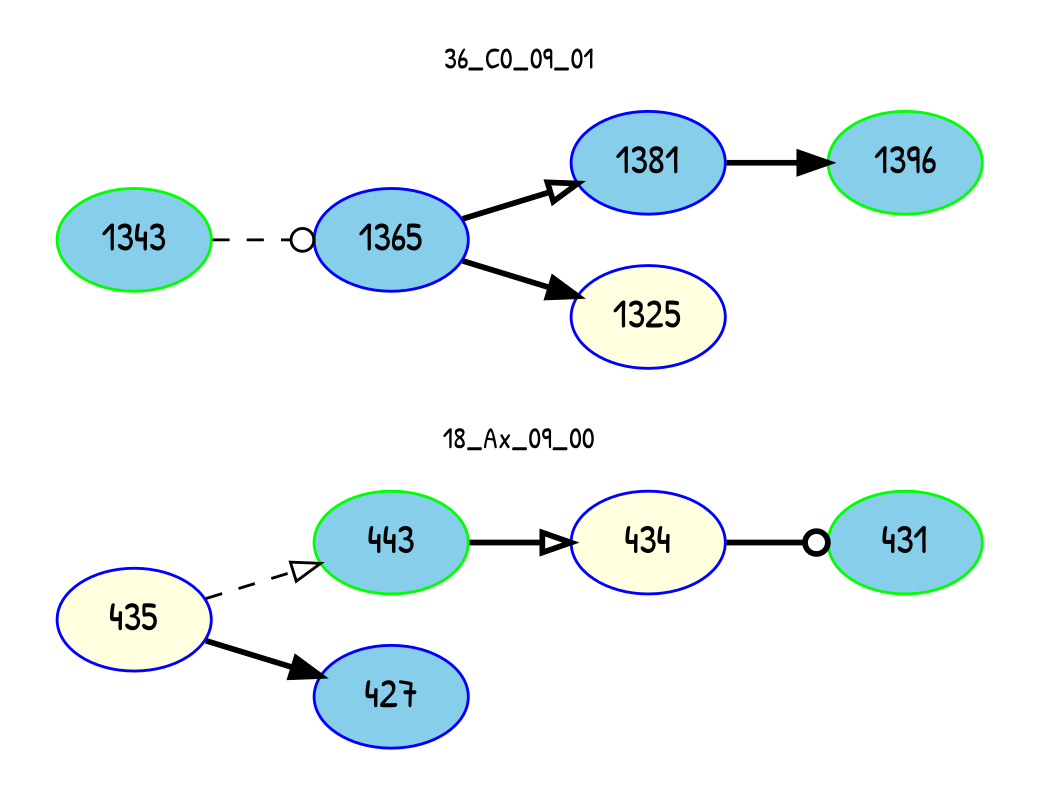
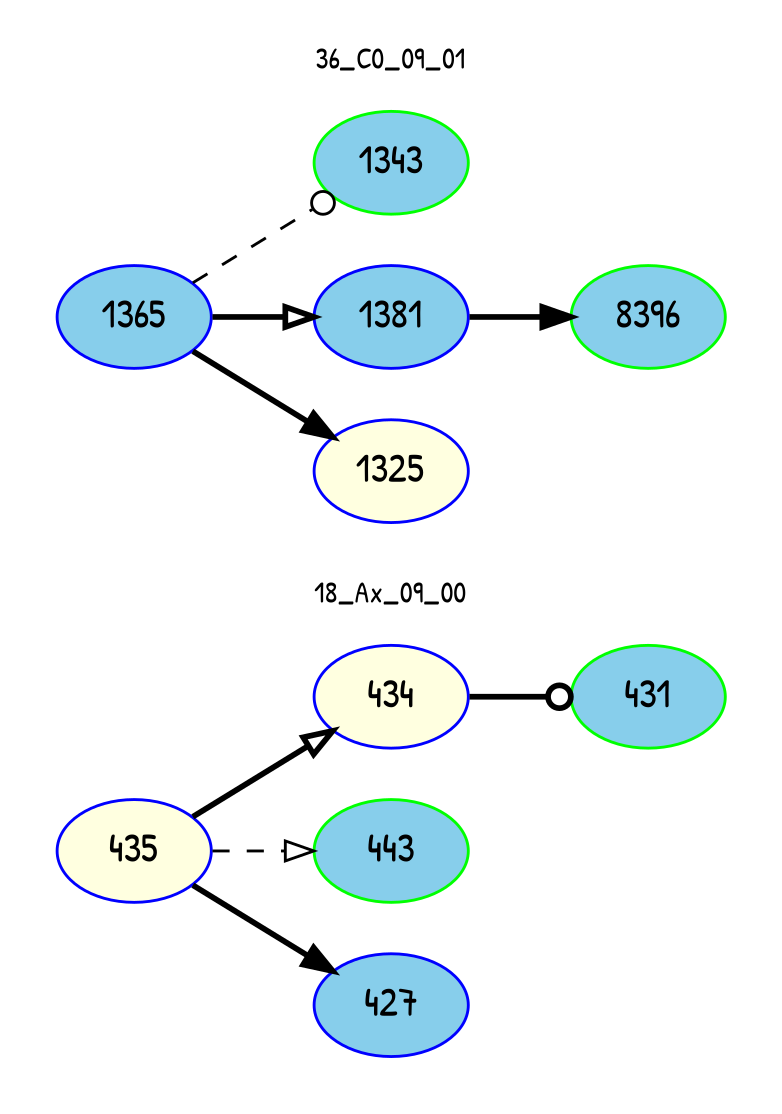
(905, 163) -> (648, 317)
(252, 240) -> (253, 246)
(506, 543) -> (250, 781)
